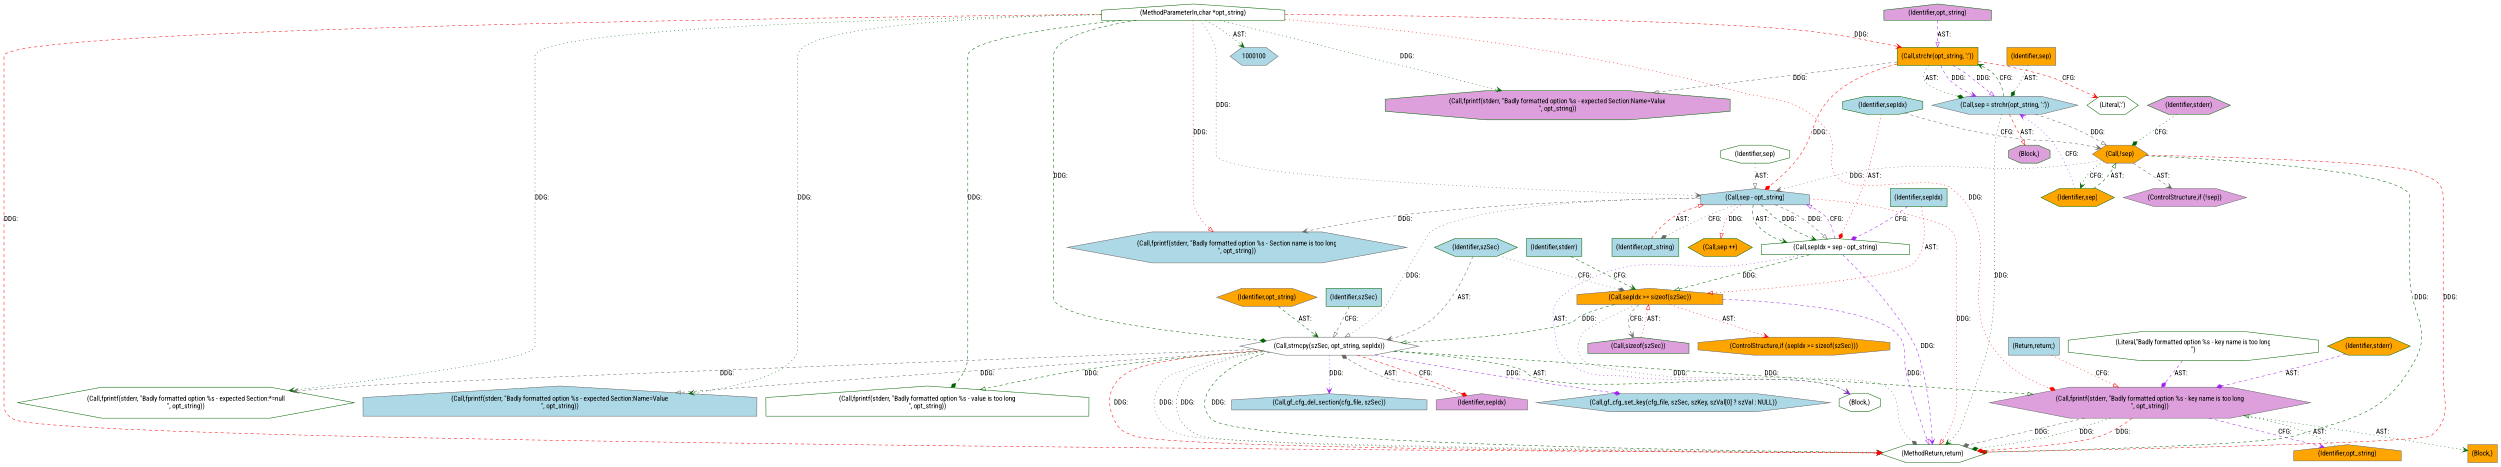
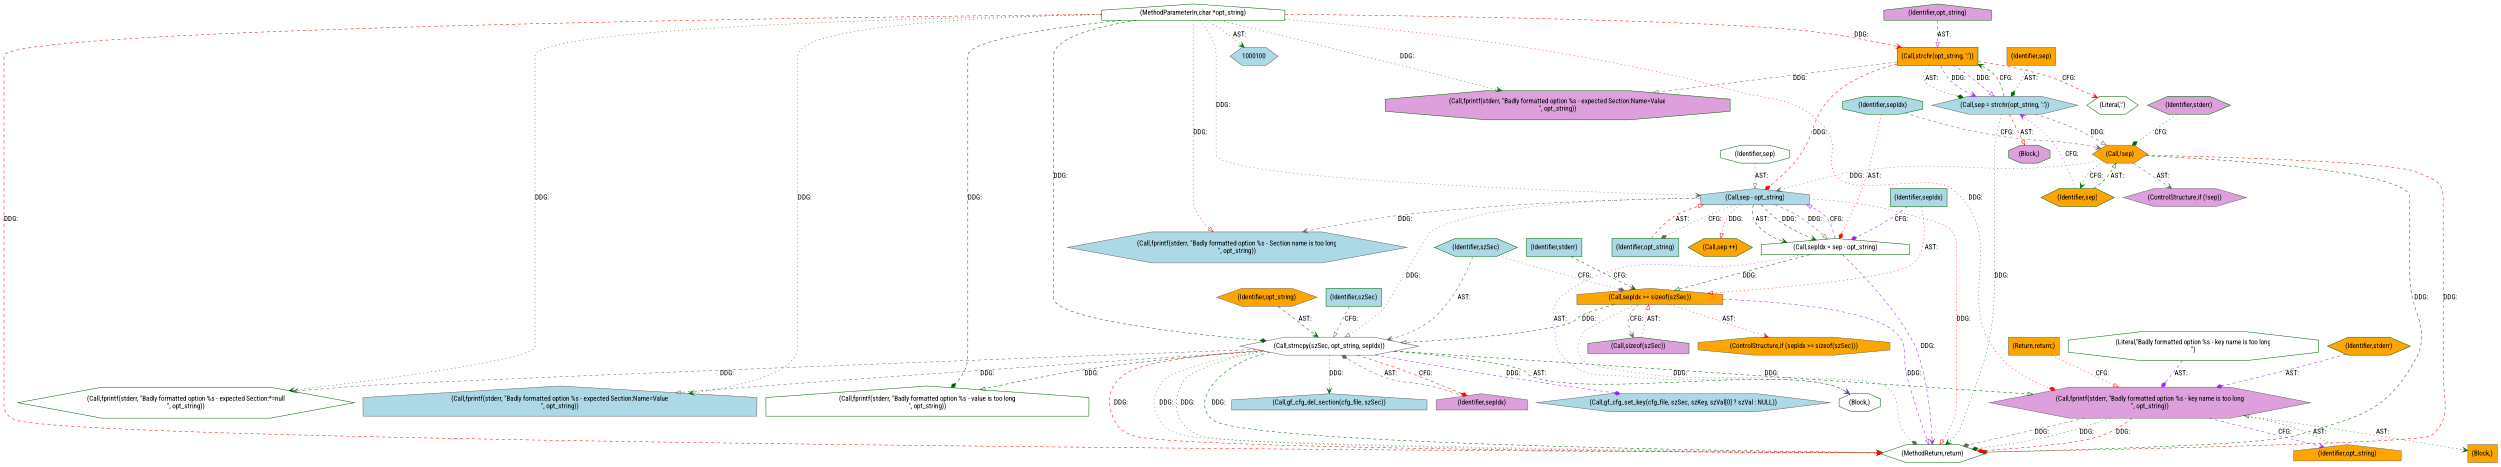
(2034, 346) -> (2034, 346)
(1329, 372) -> (1329, 372)
